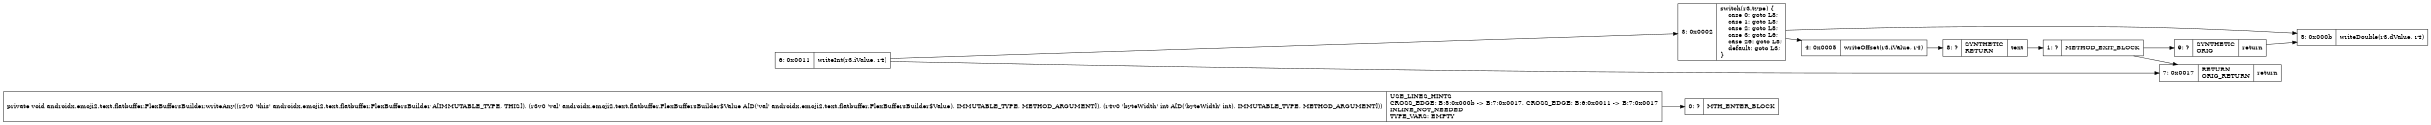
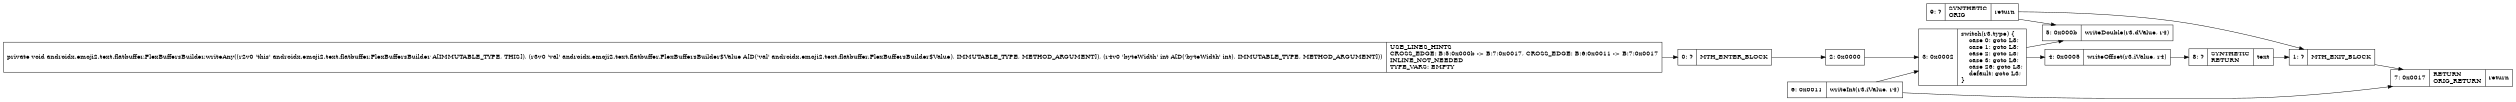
(2103, 48) -> (2341, 57)
(2157, 48) -> (2160, 19)
none -> (1845, 57)
